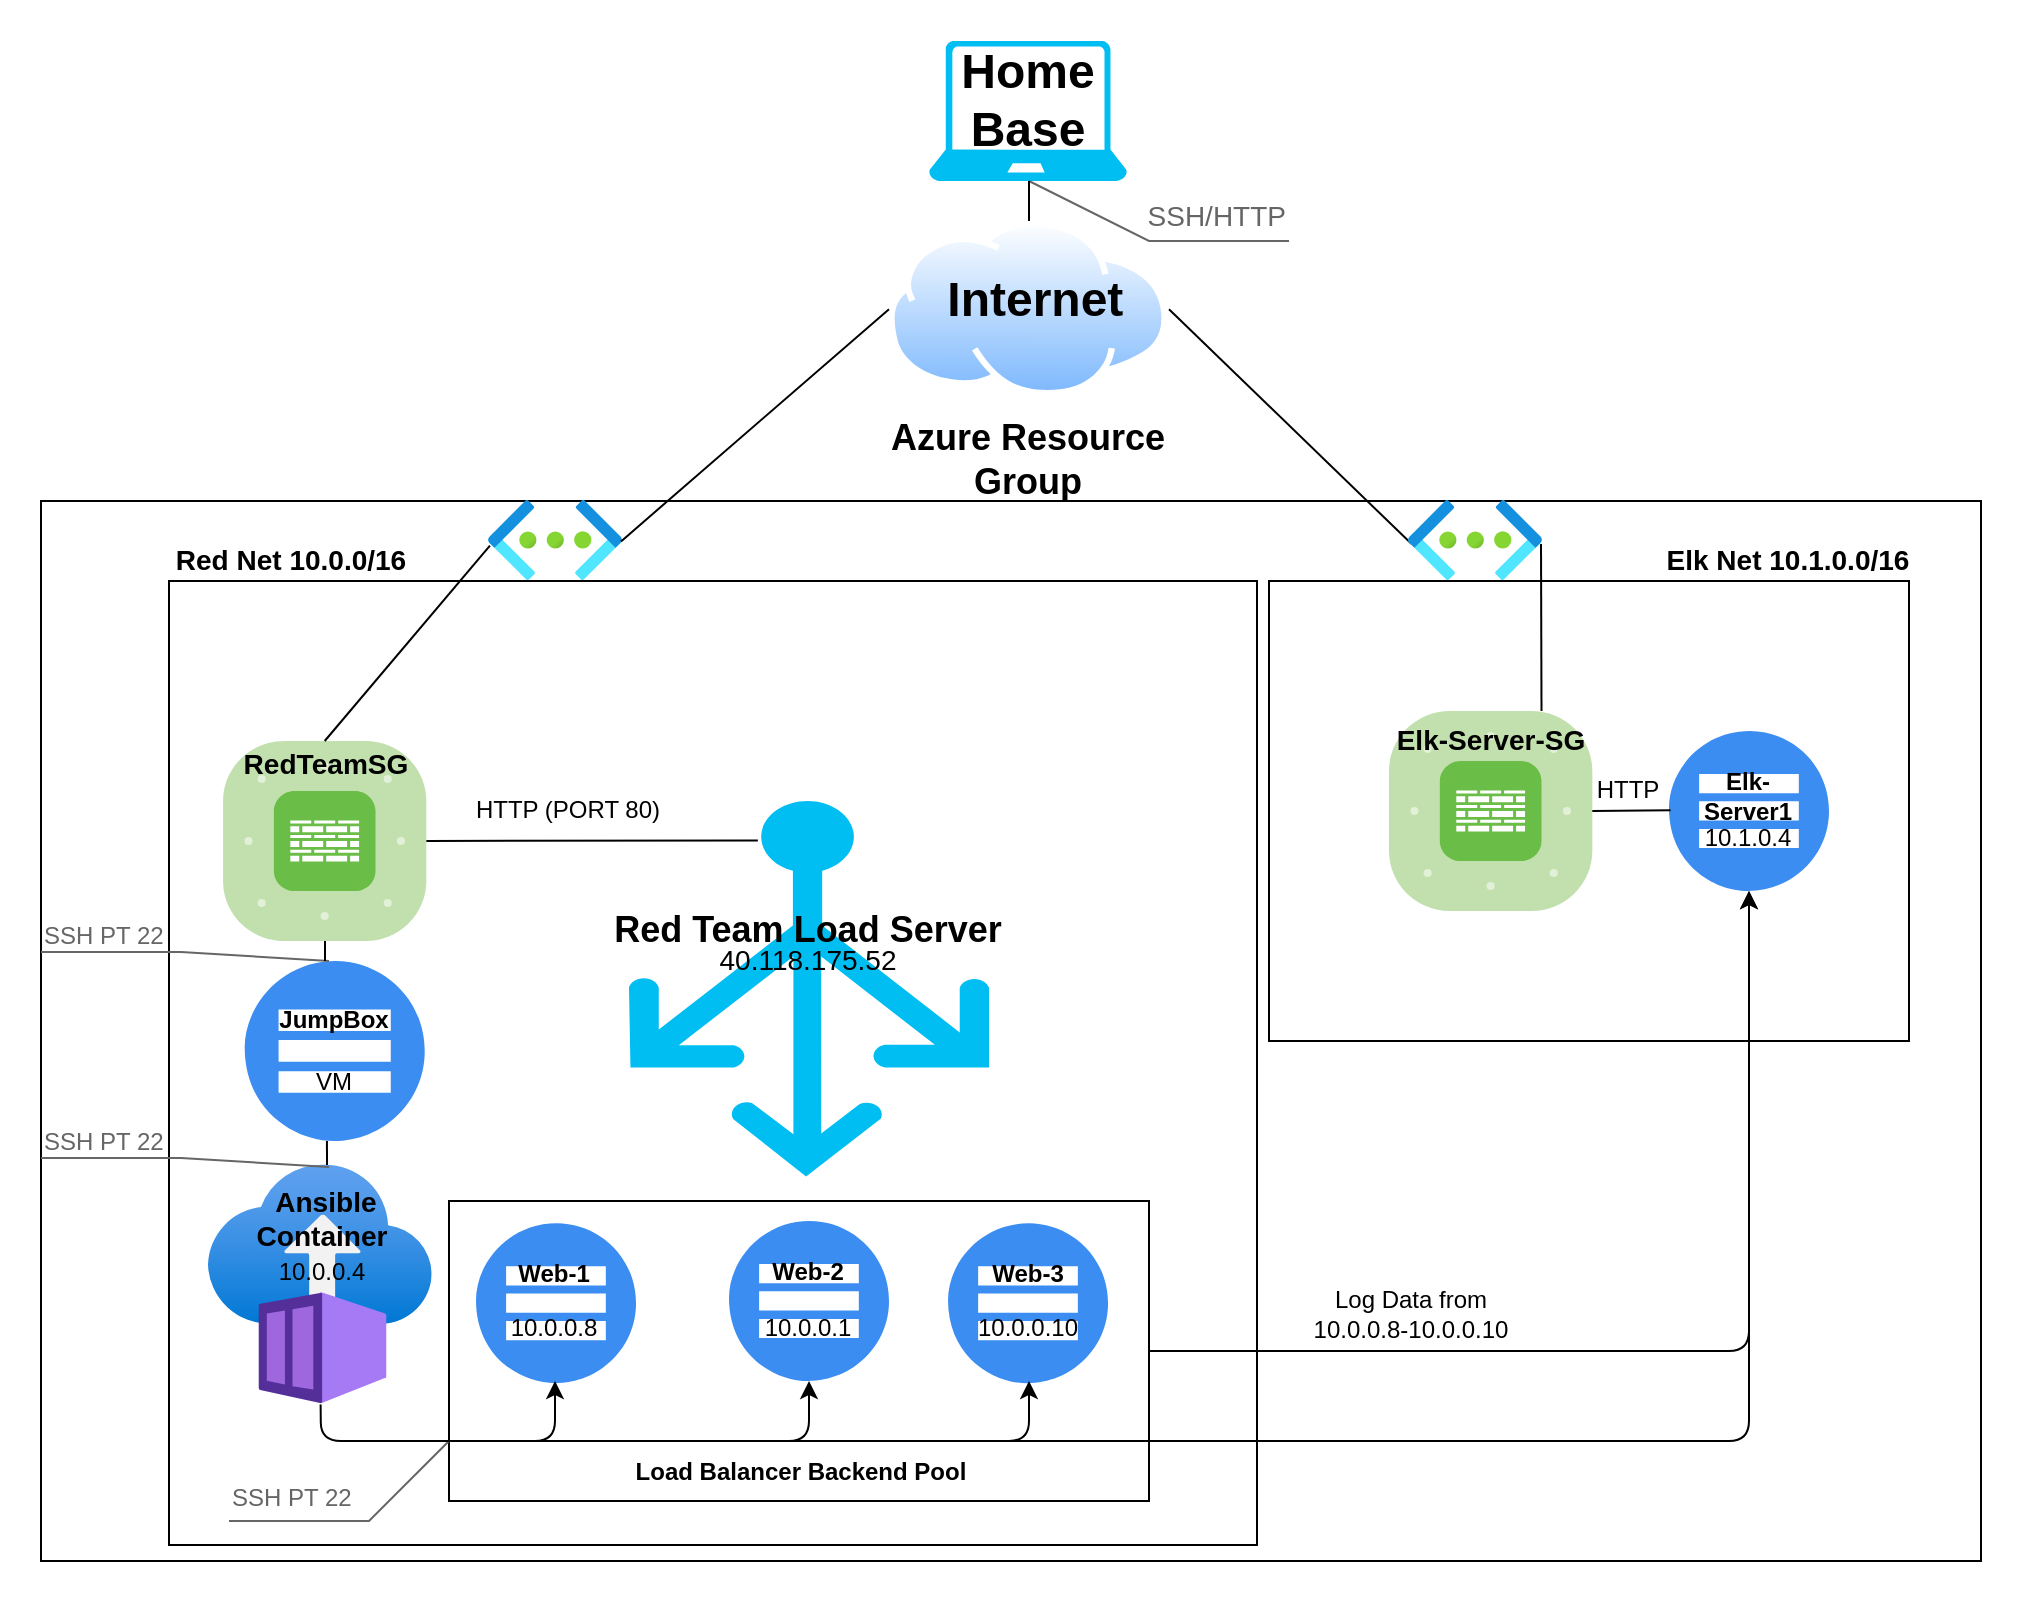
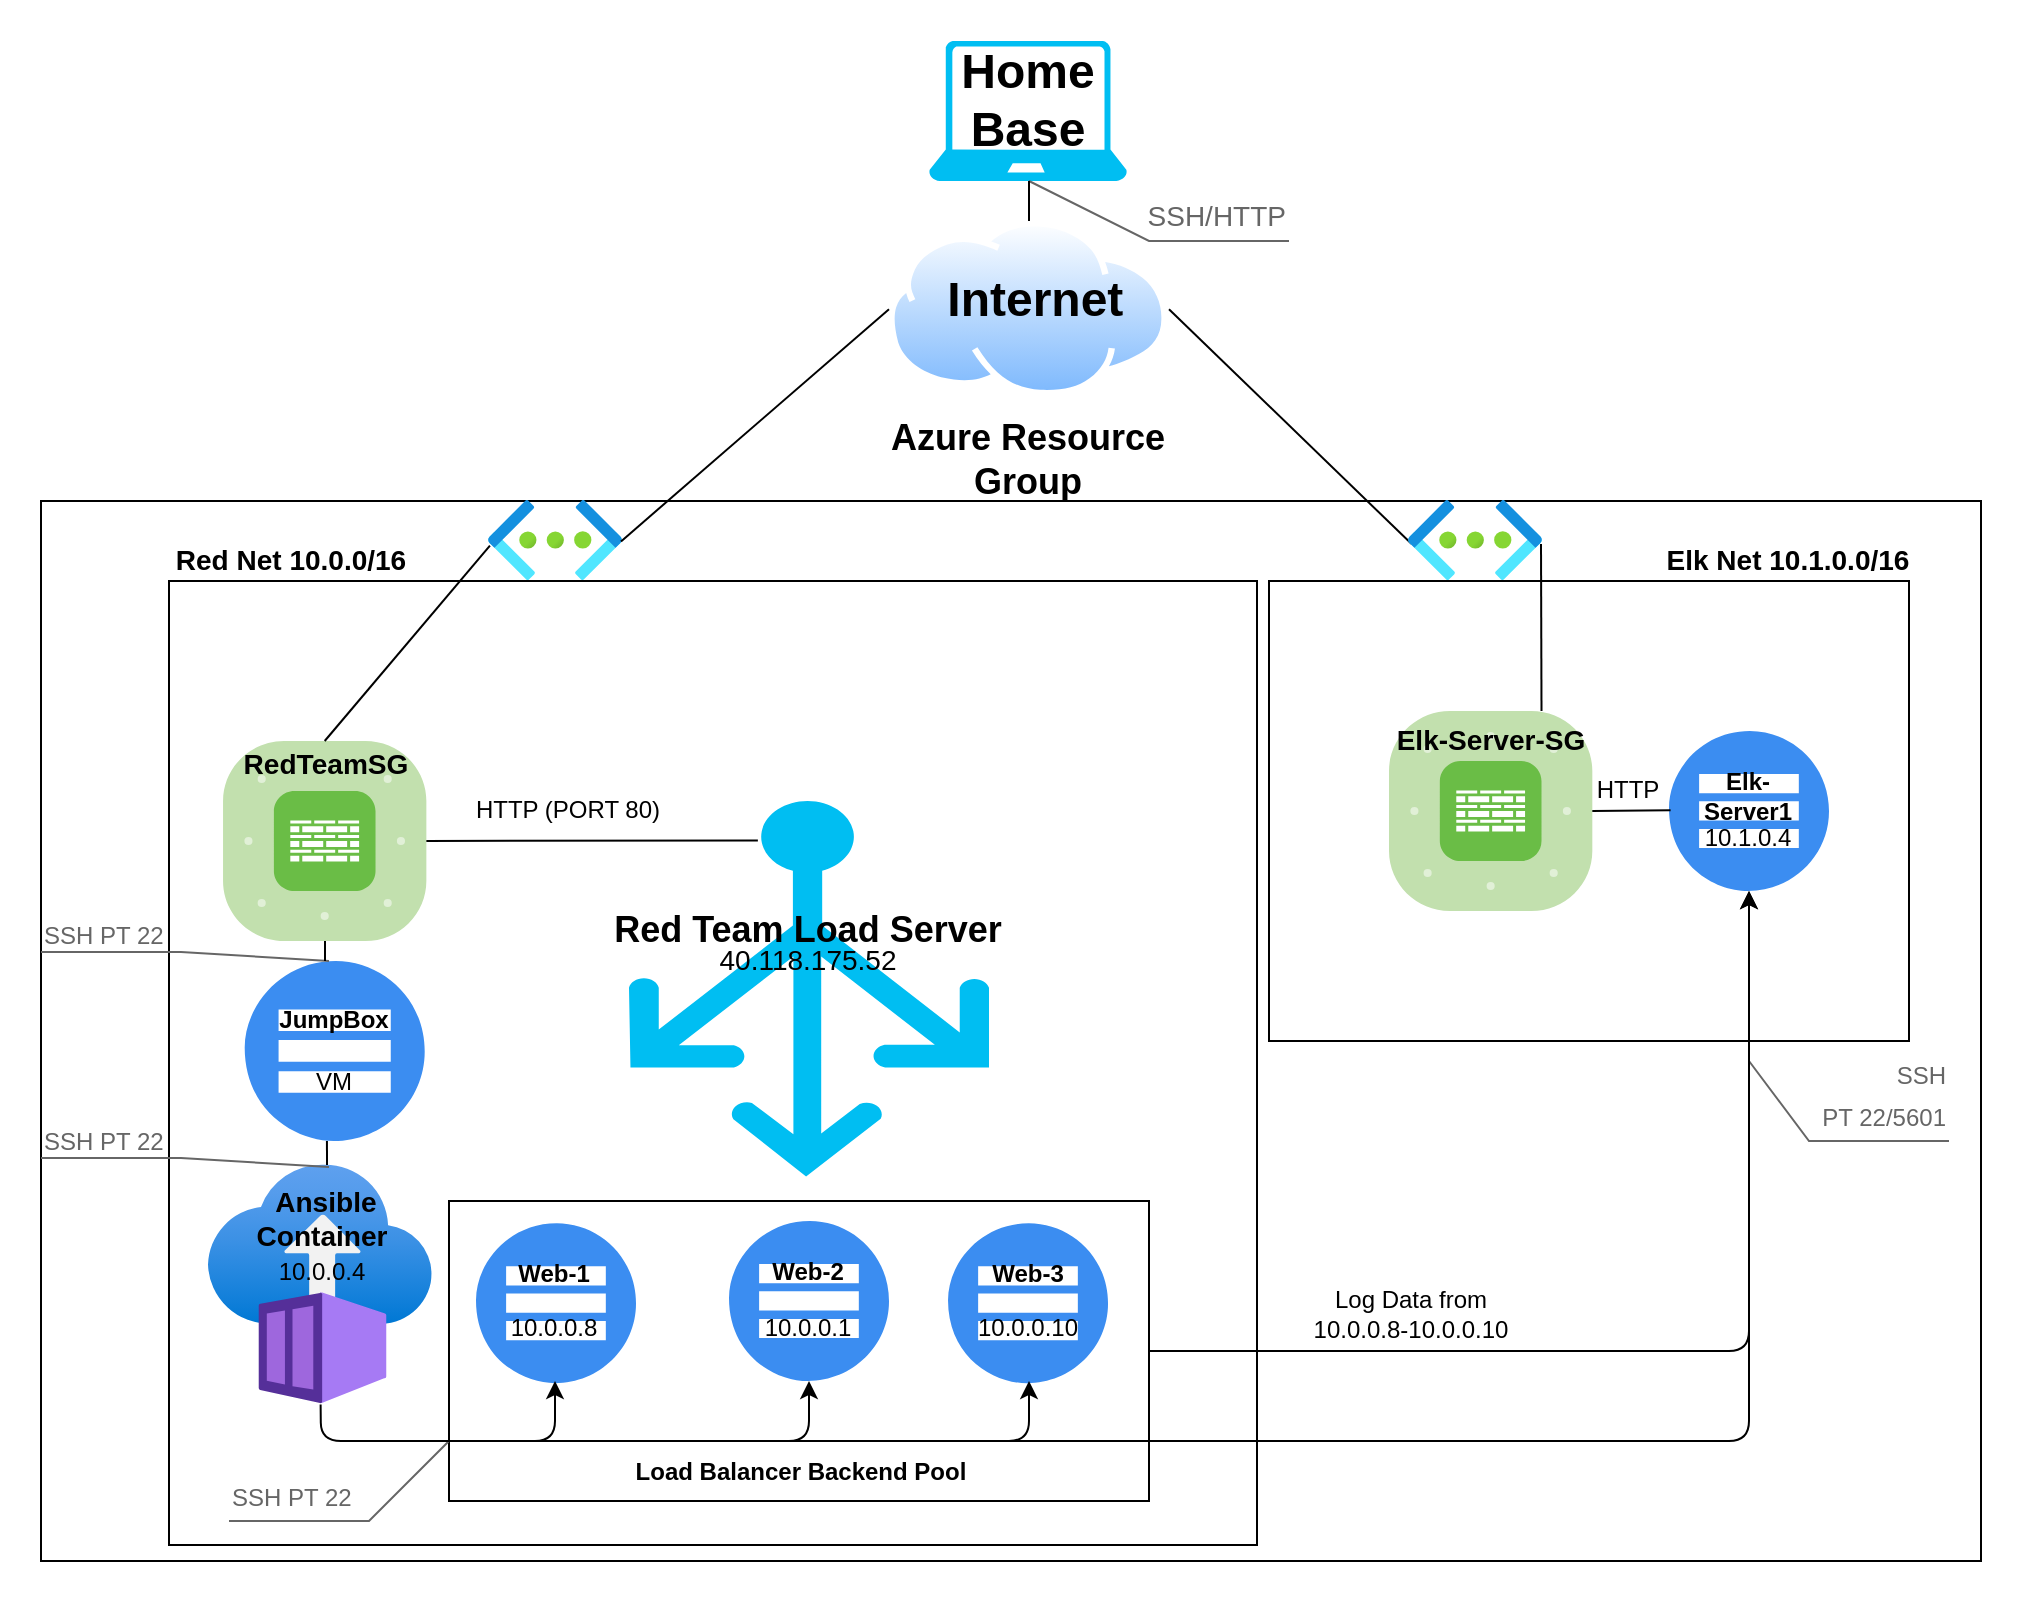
none -> (1849, 1101)
